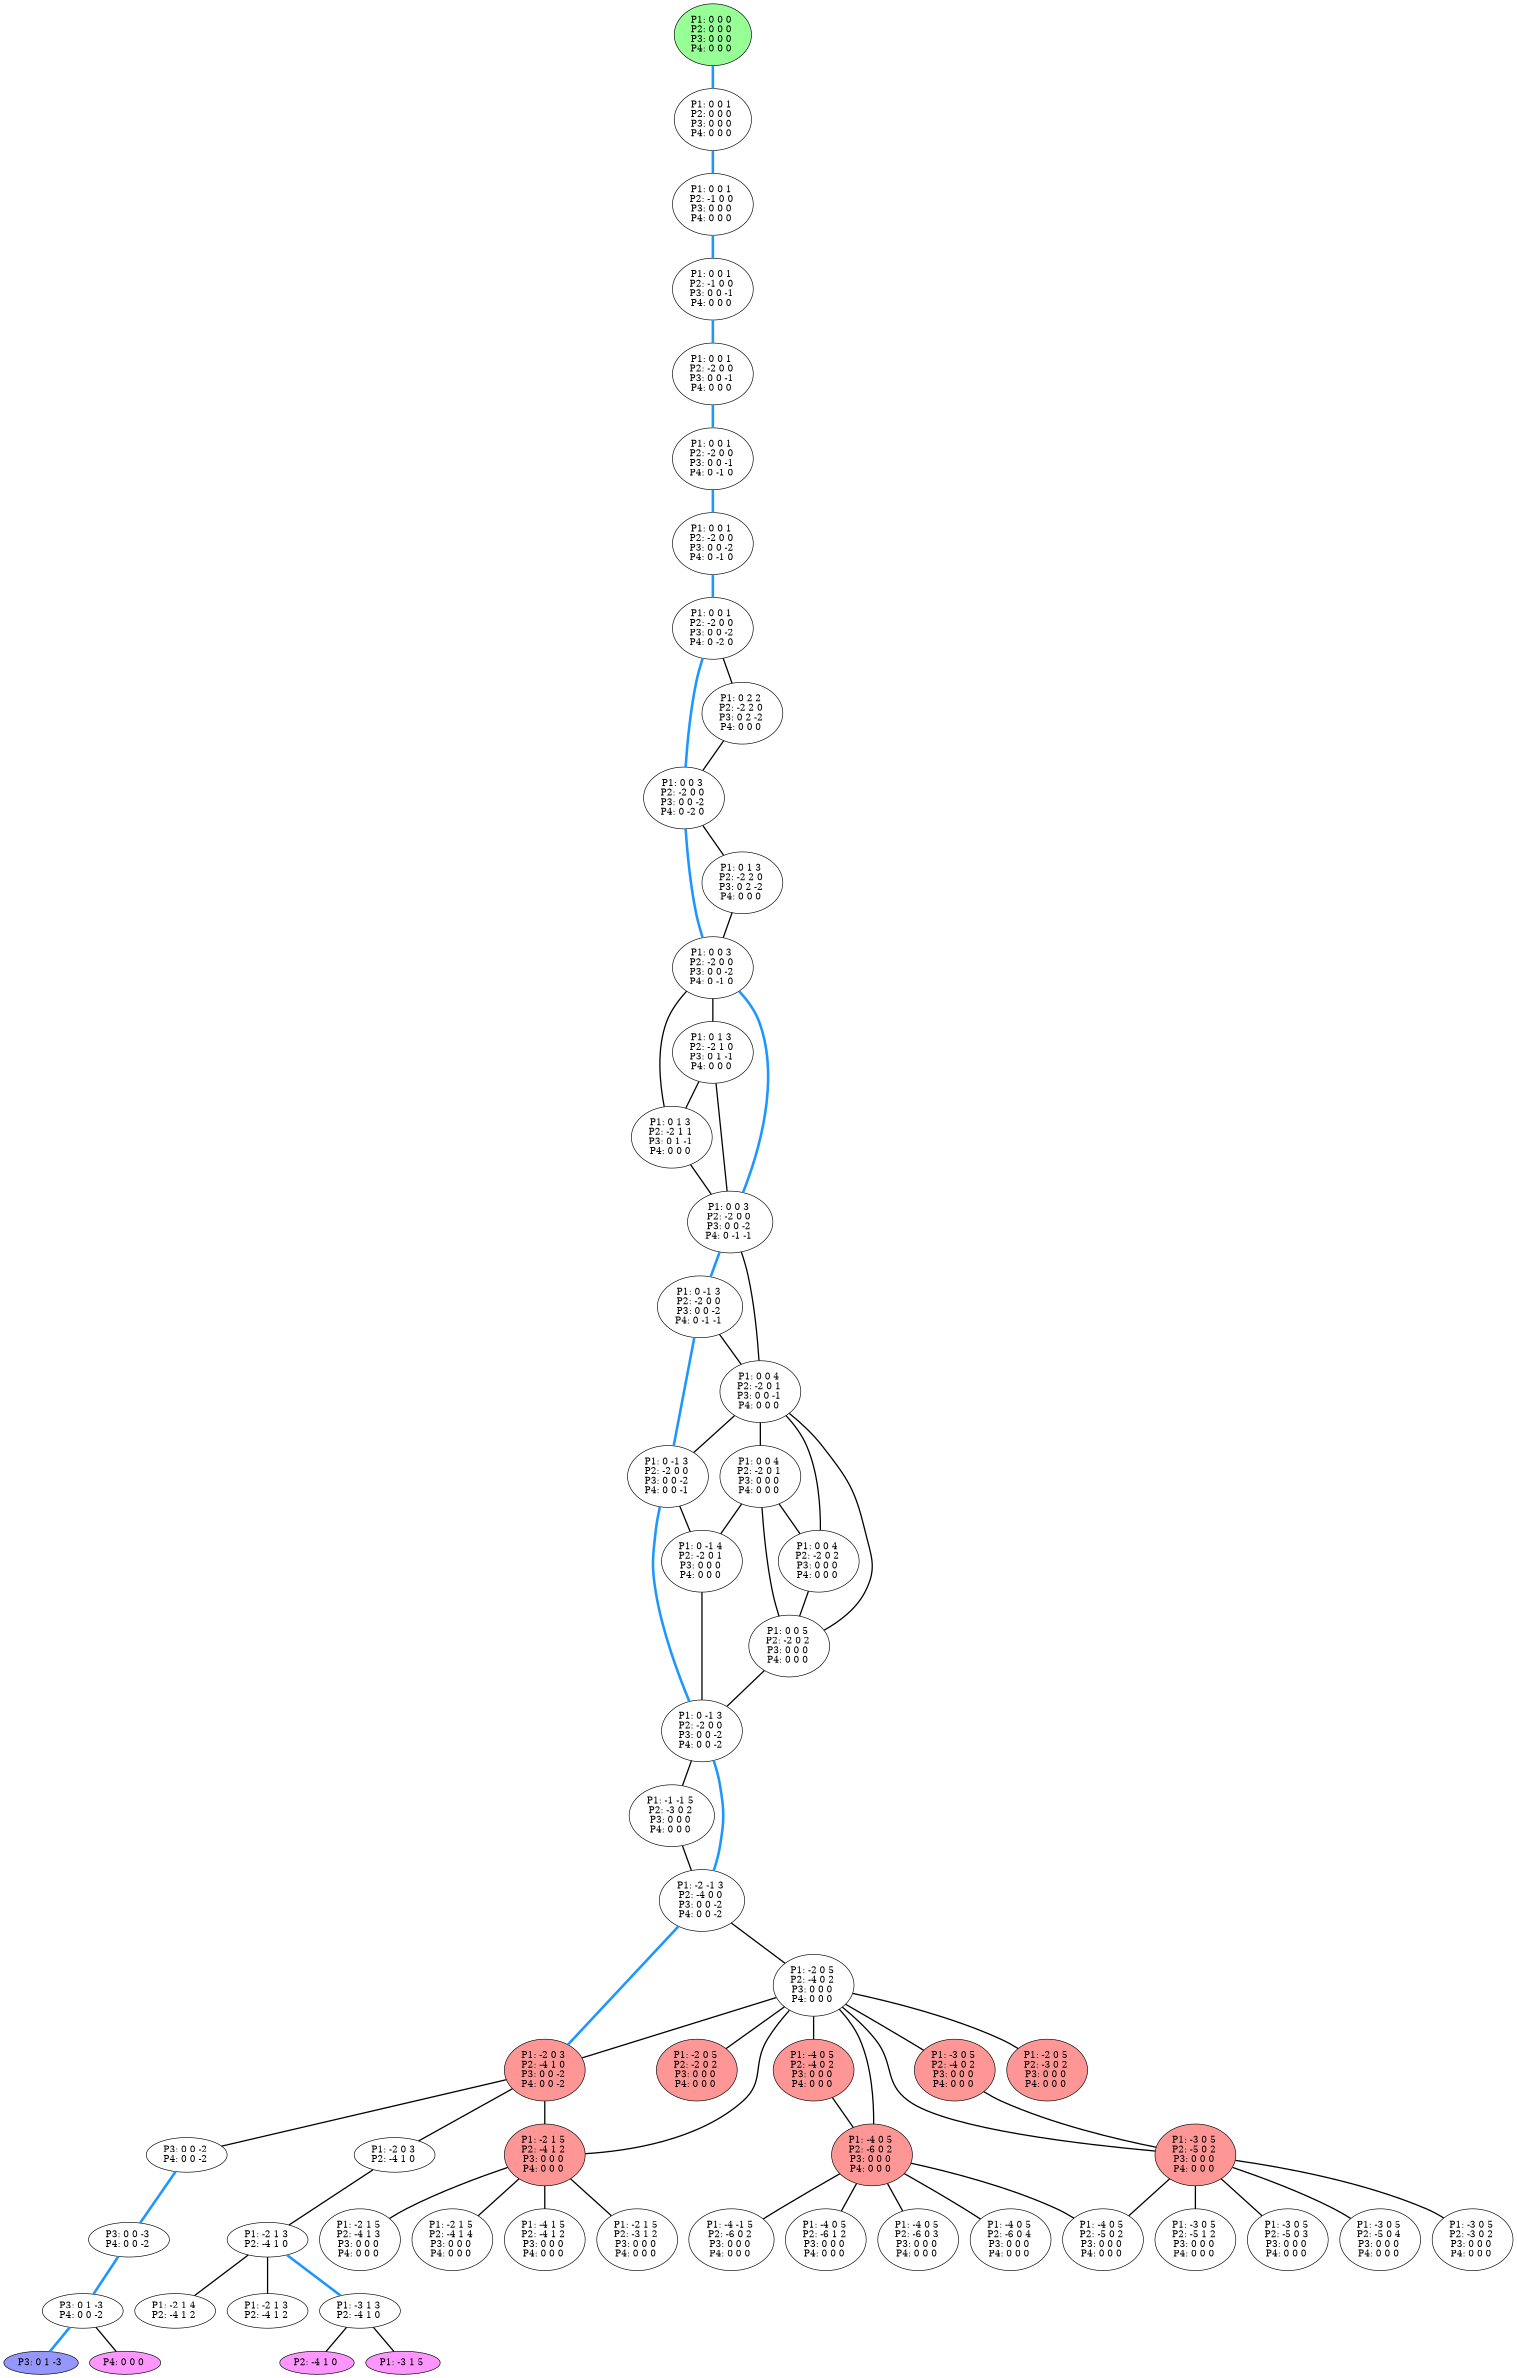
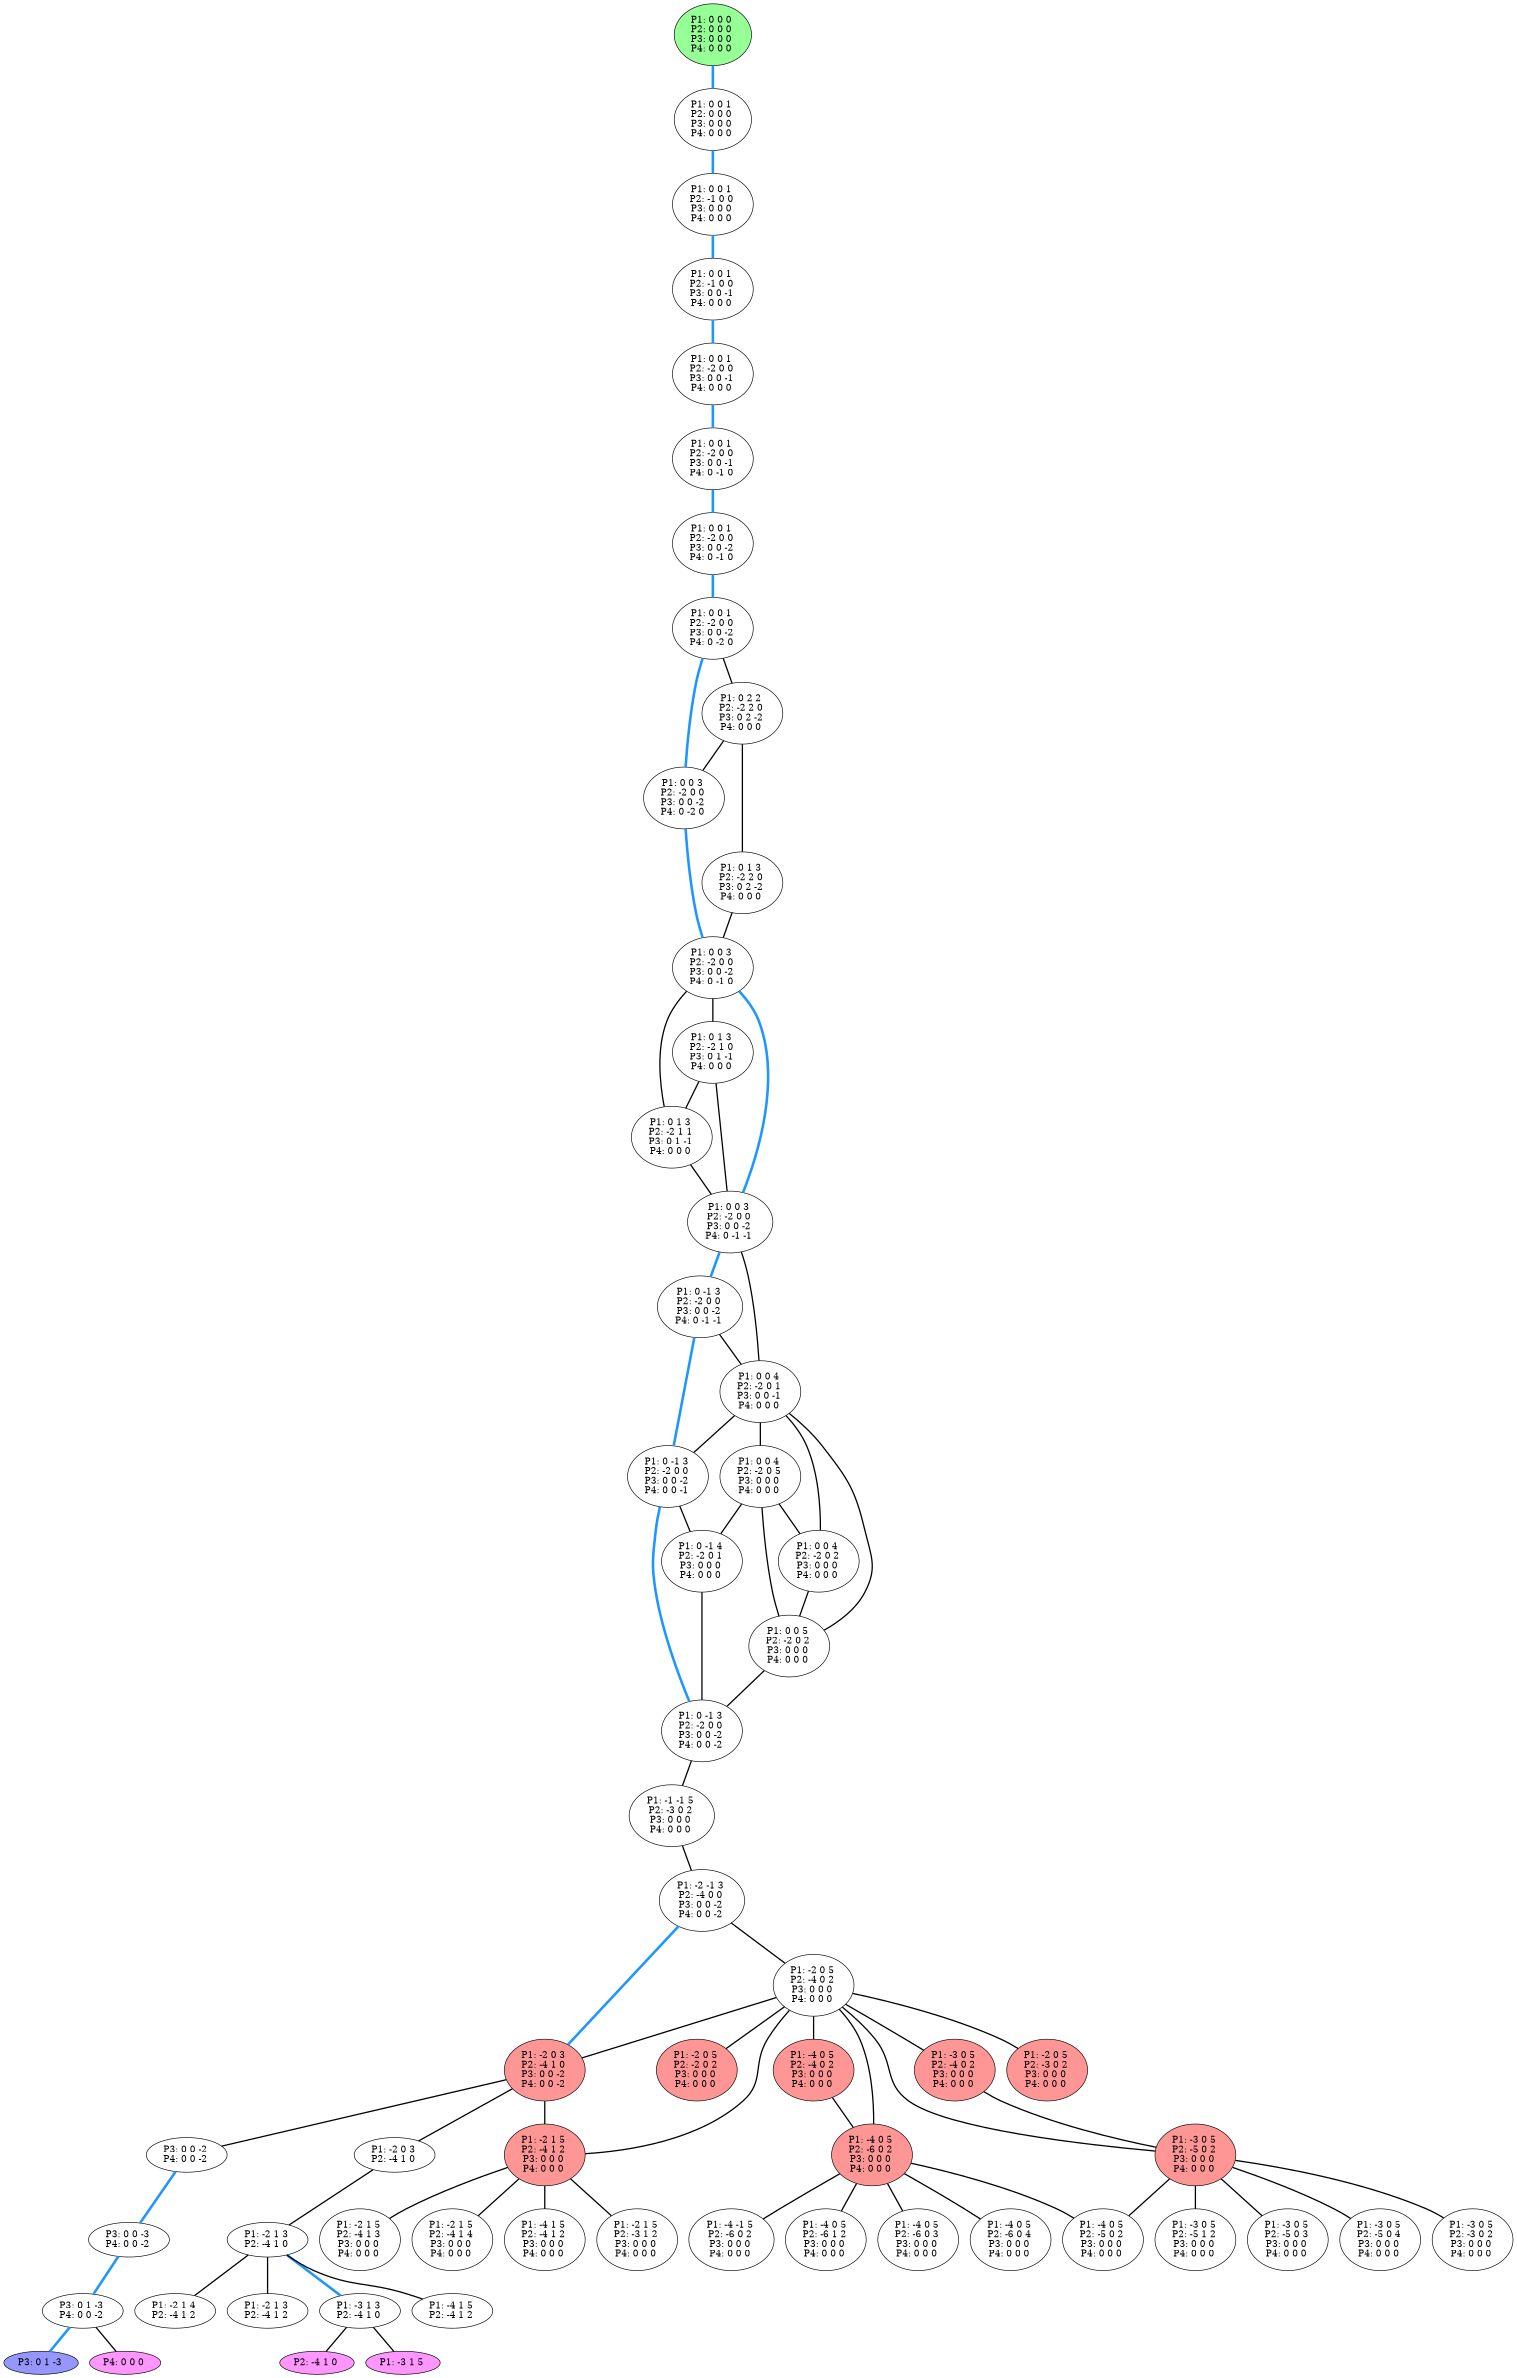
(713, 840) -> (742, 798)
(760, 1476) -> (760, 1476)
(723, 1816) -> none
none -> (452, 2311)
